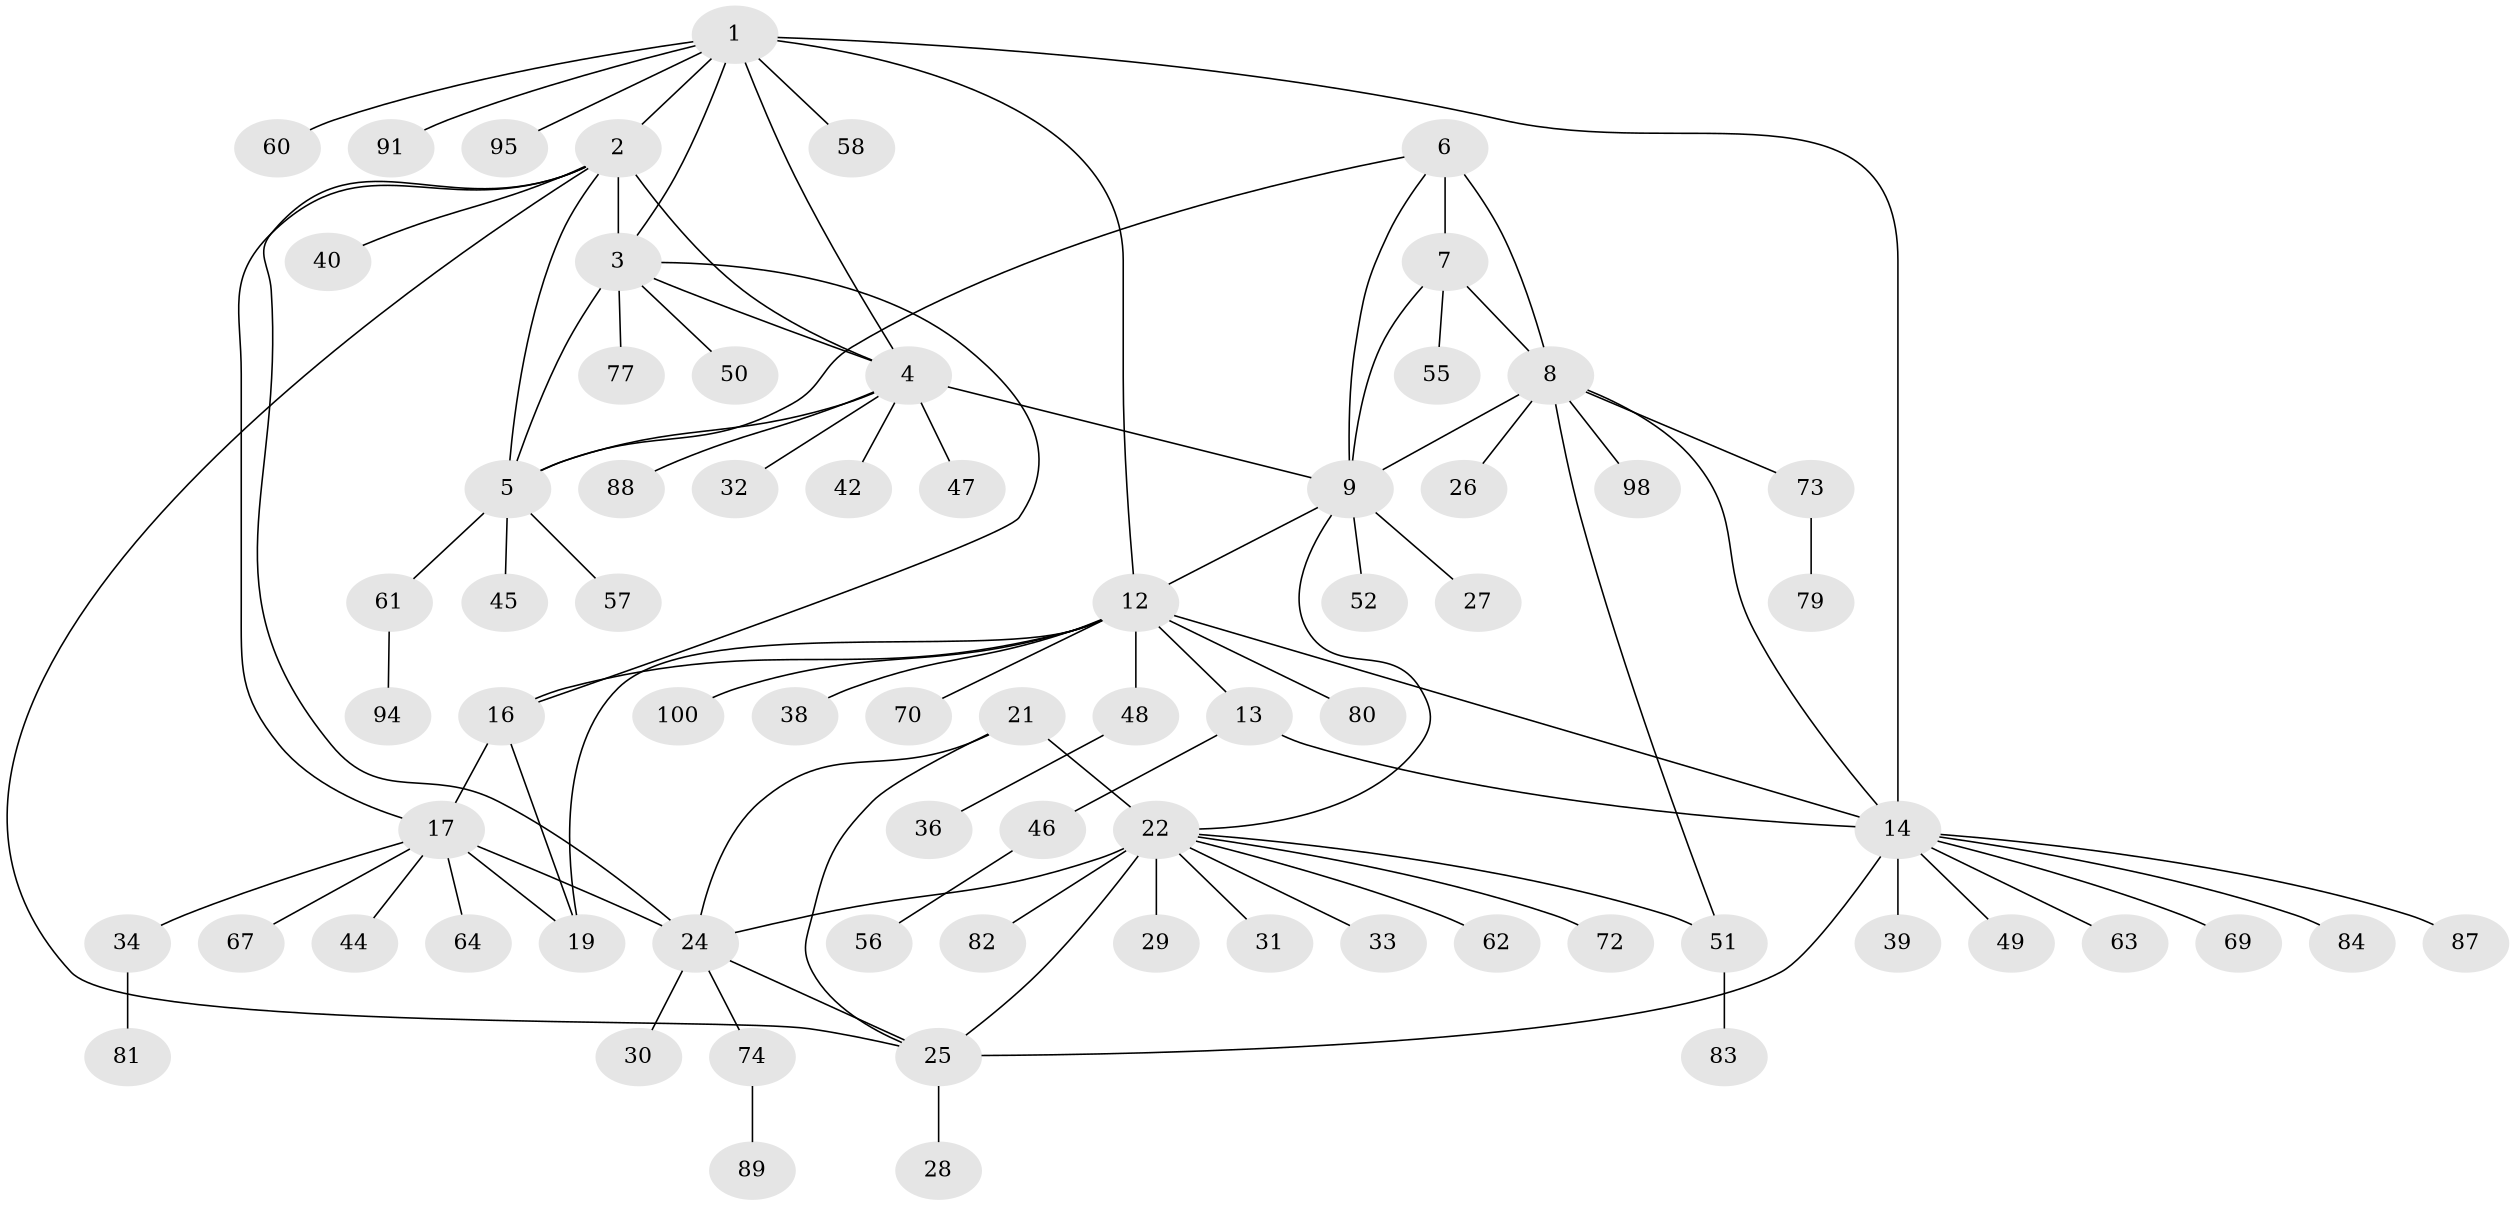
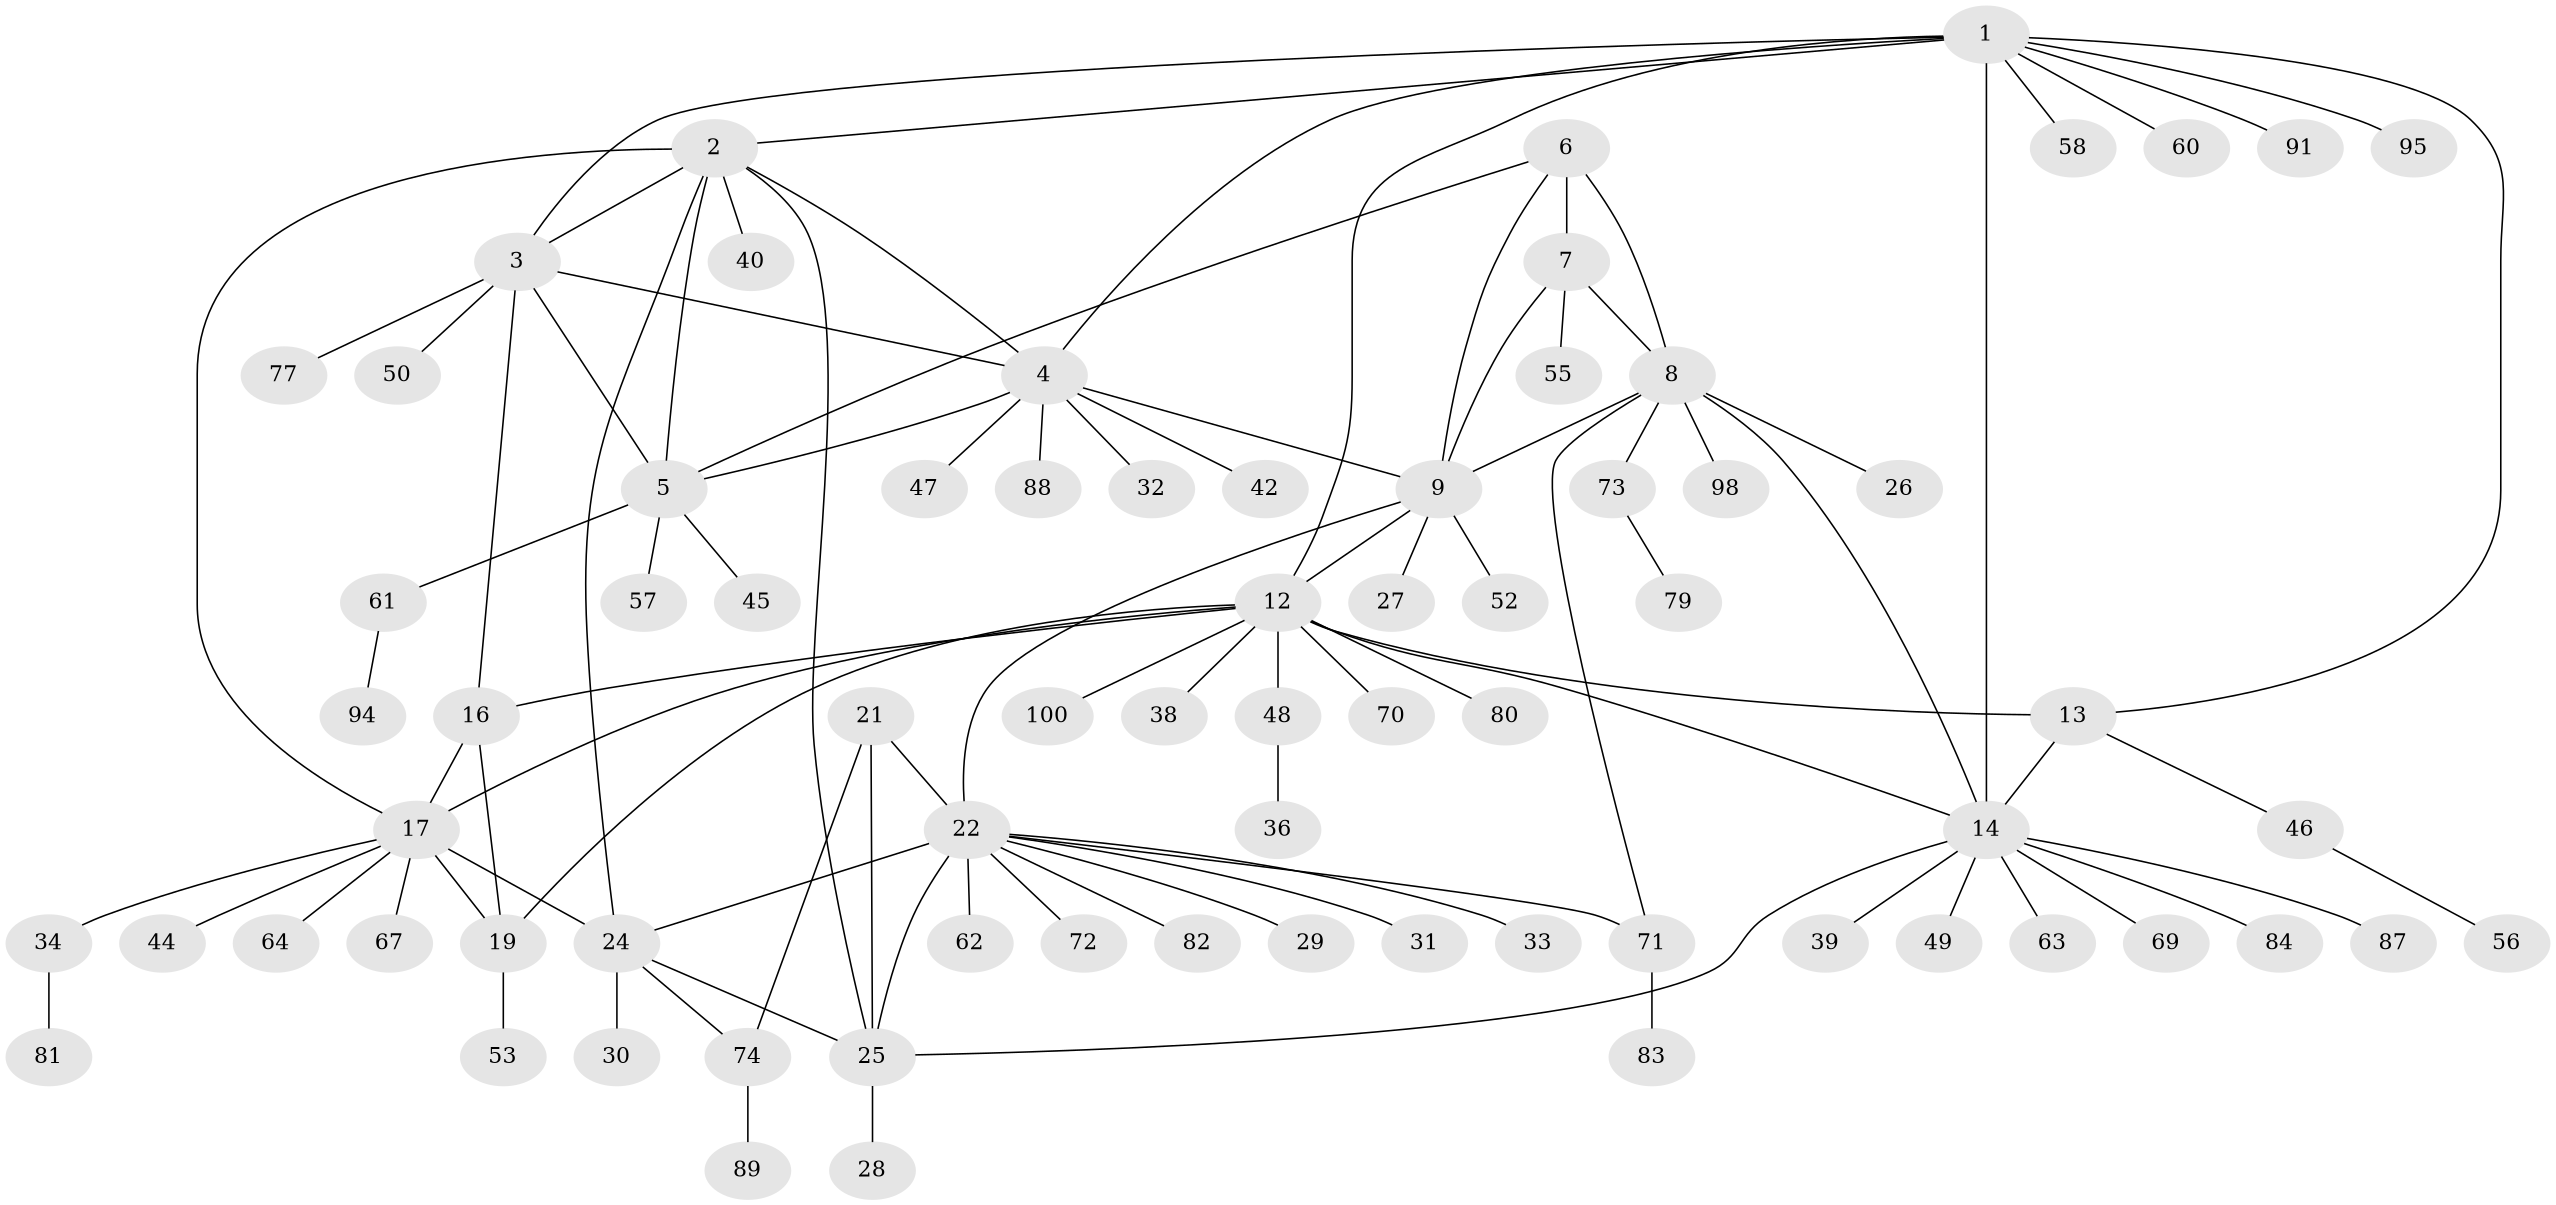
none -> (2501, 315)
none -> (790, 673)
(808, 773) -> (807, 894)
(1724, 944) -> (1652, 944)
none -> (503, 1057)
